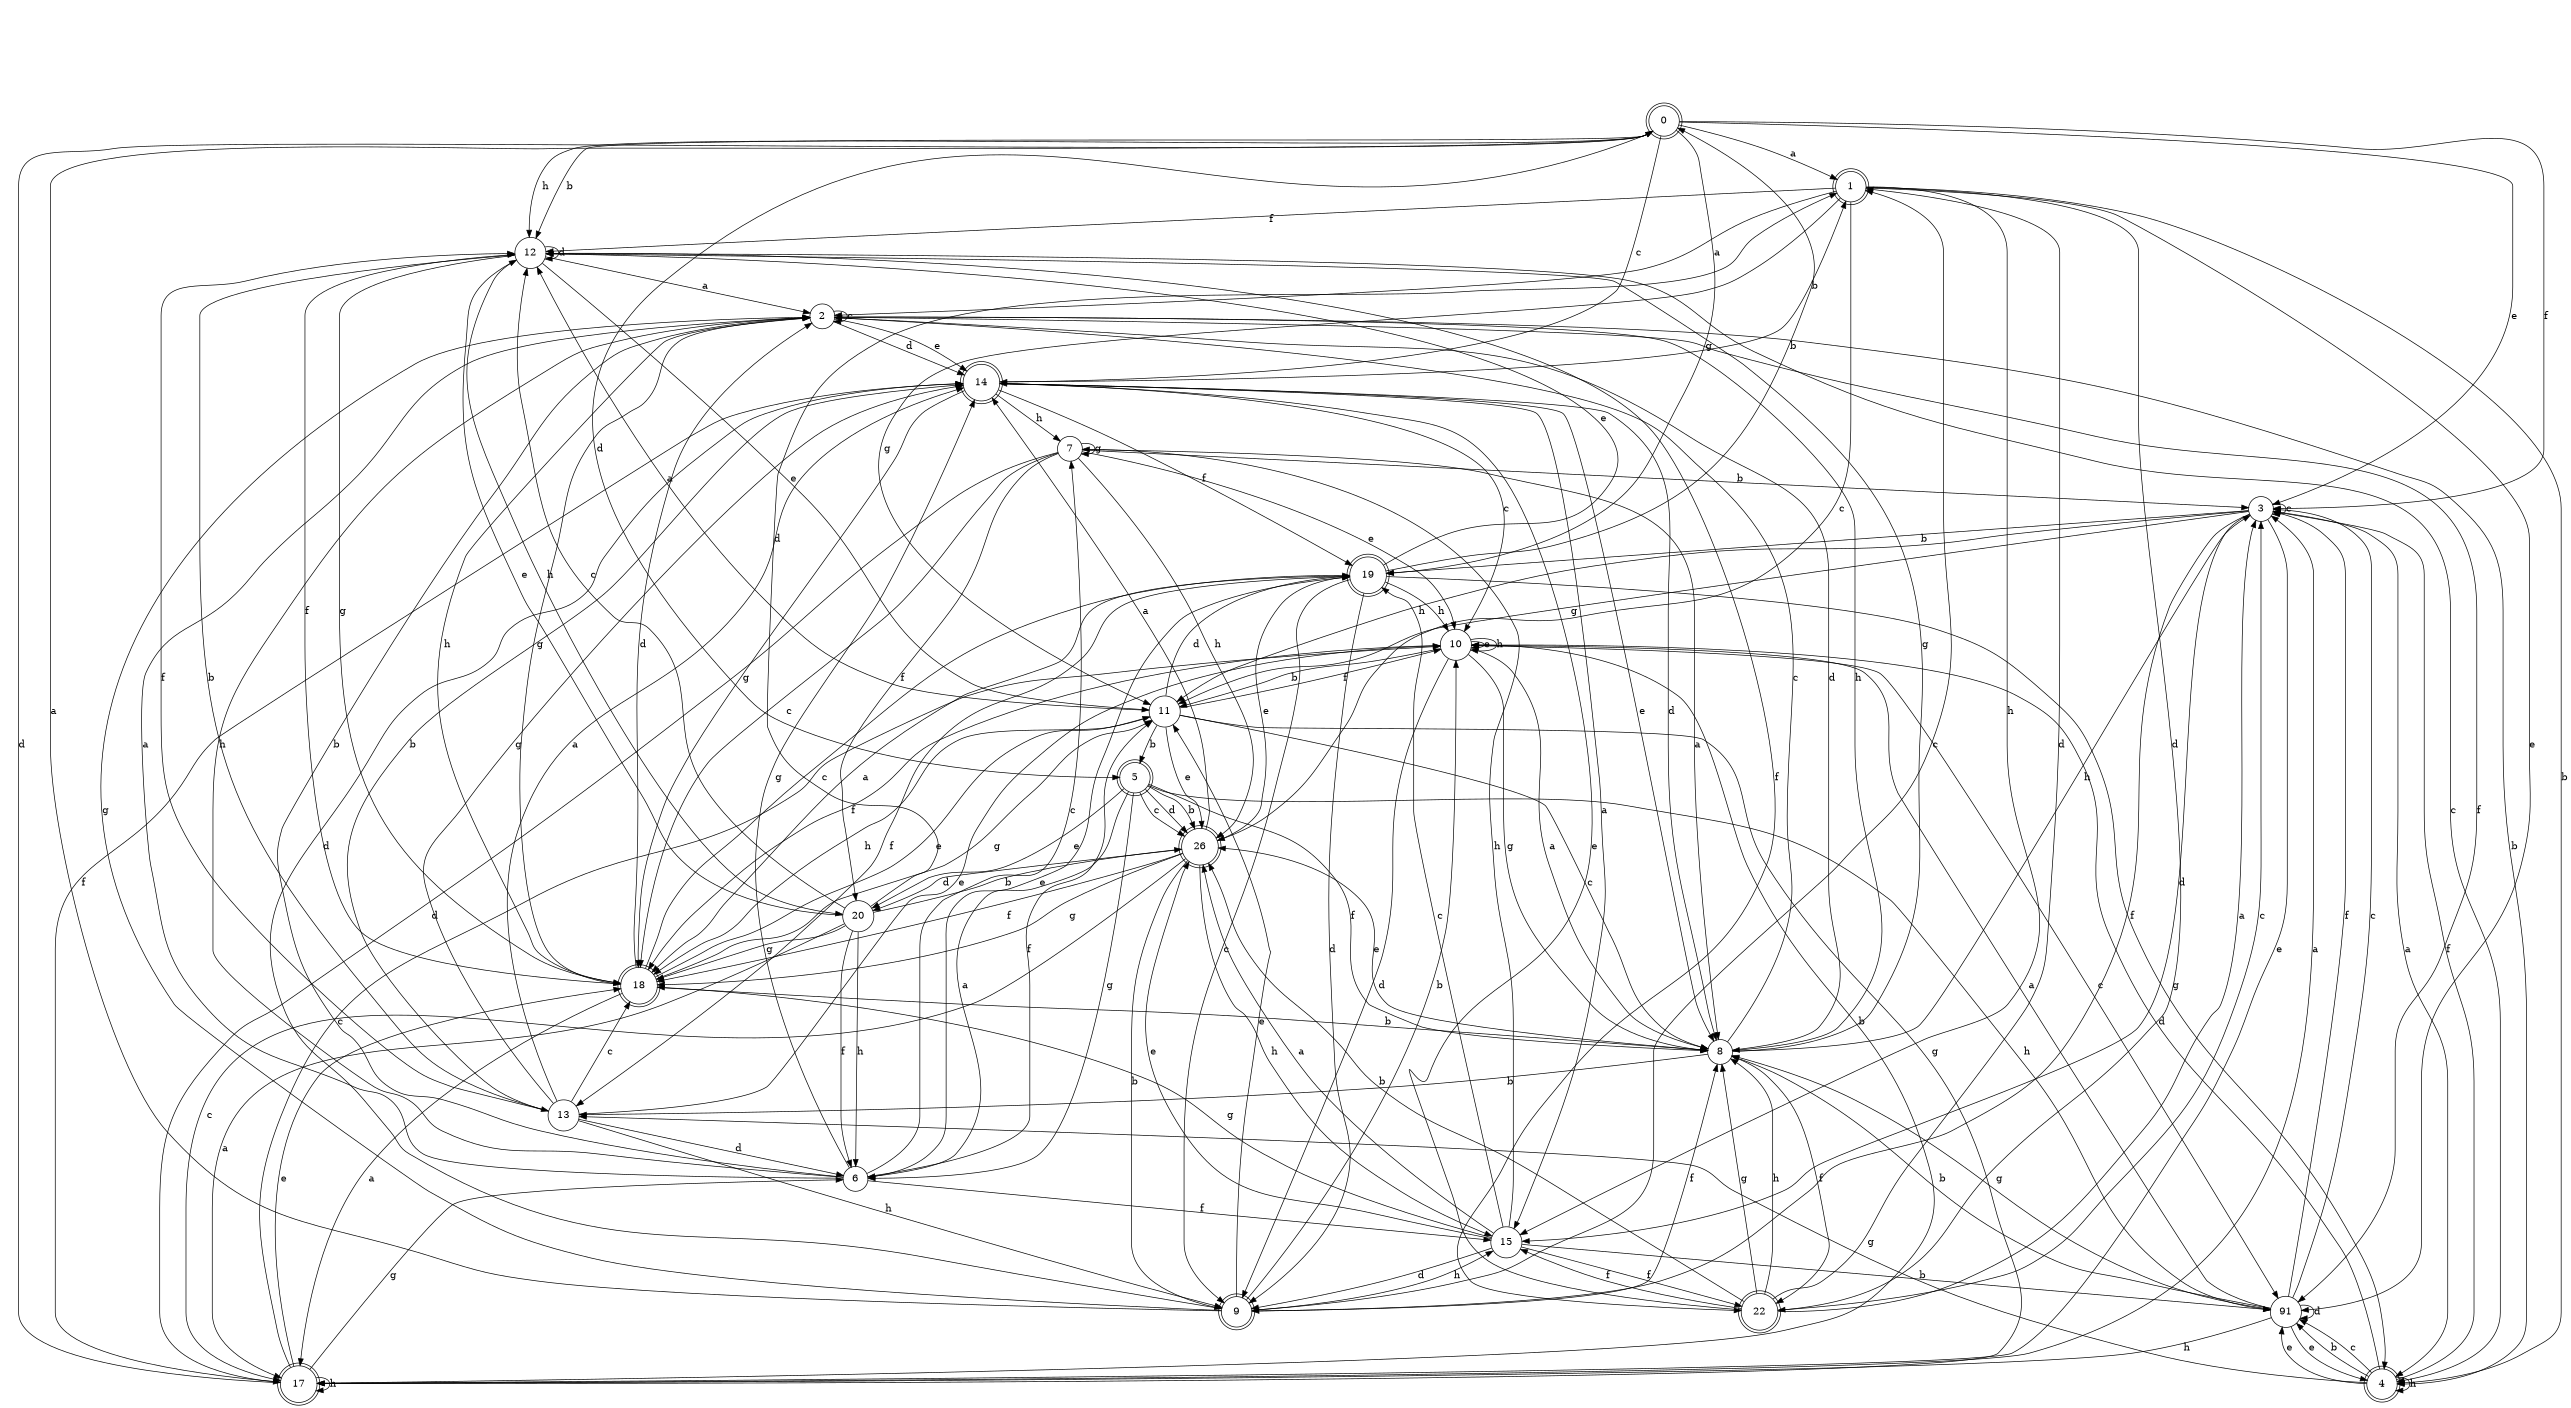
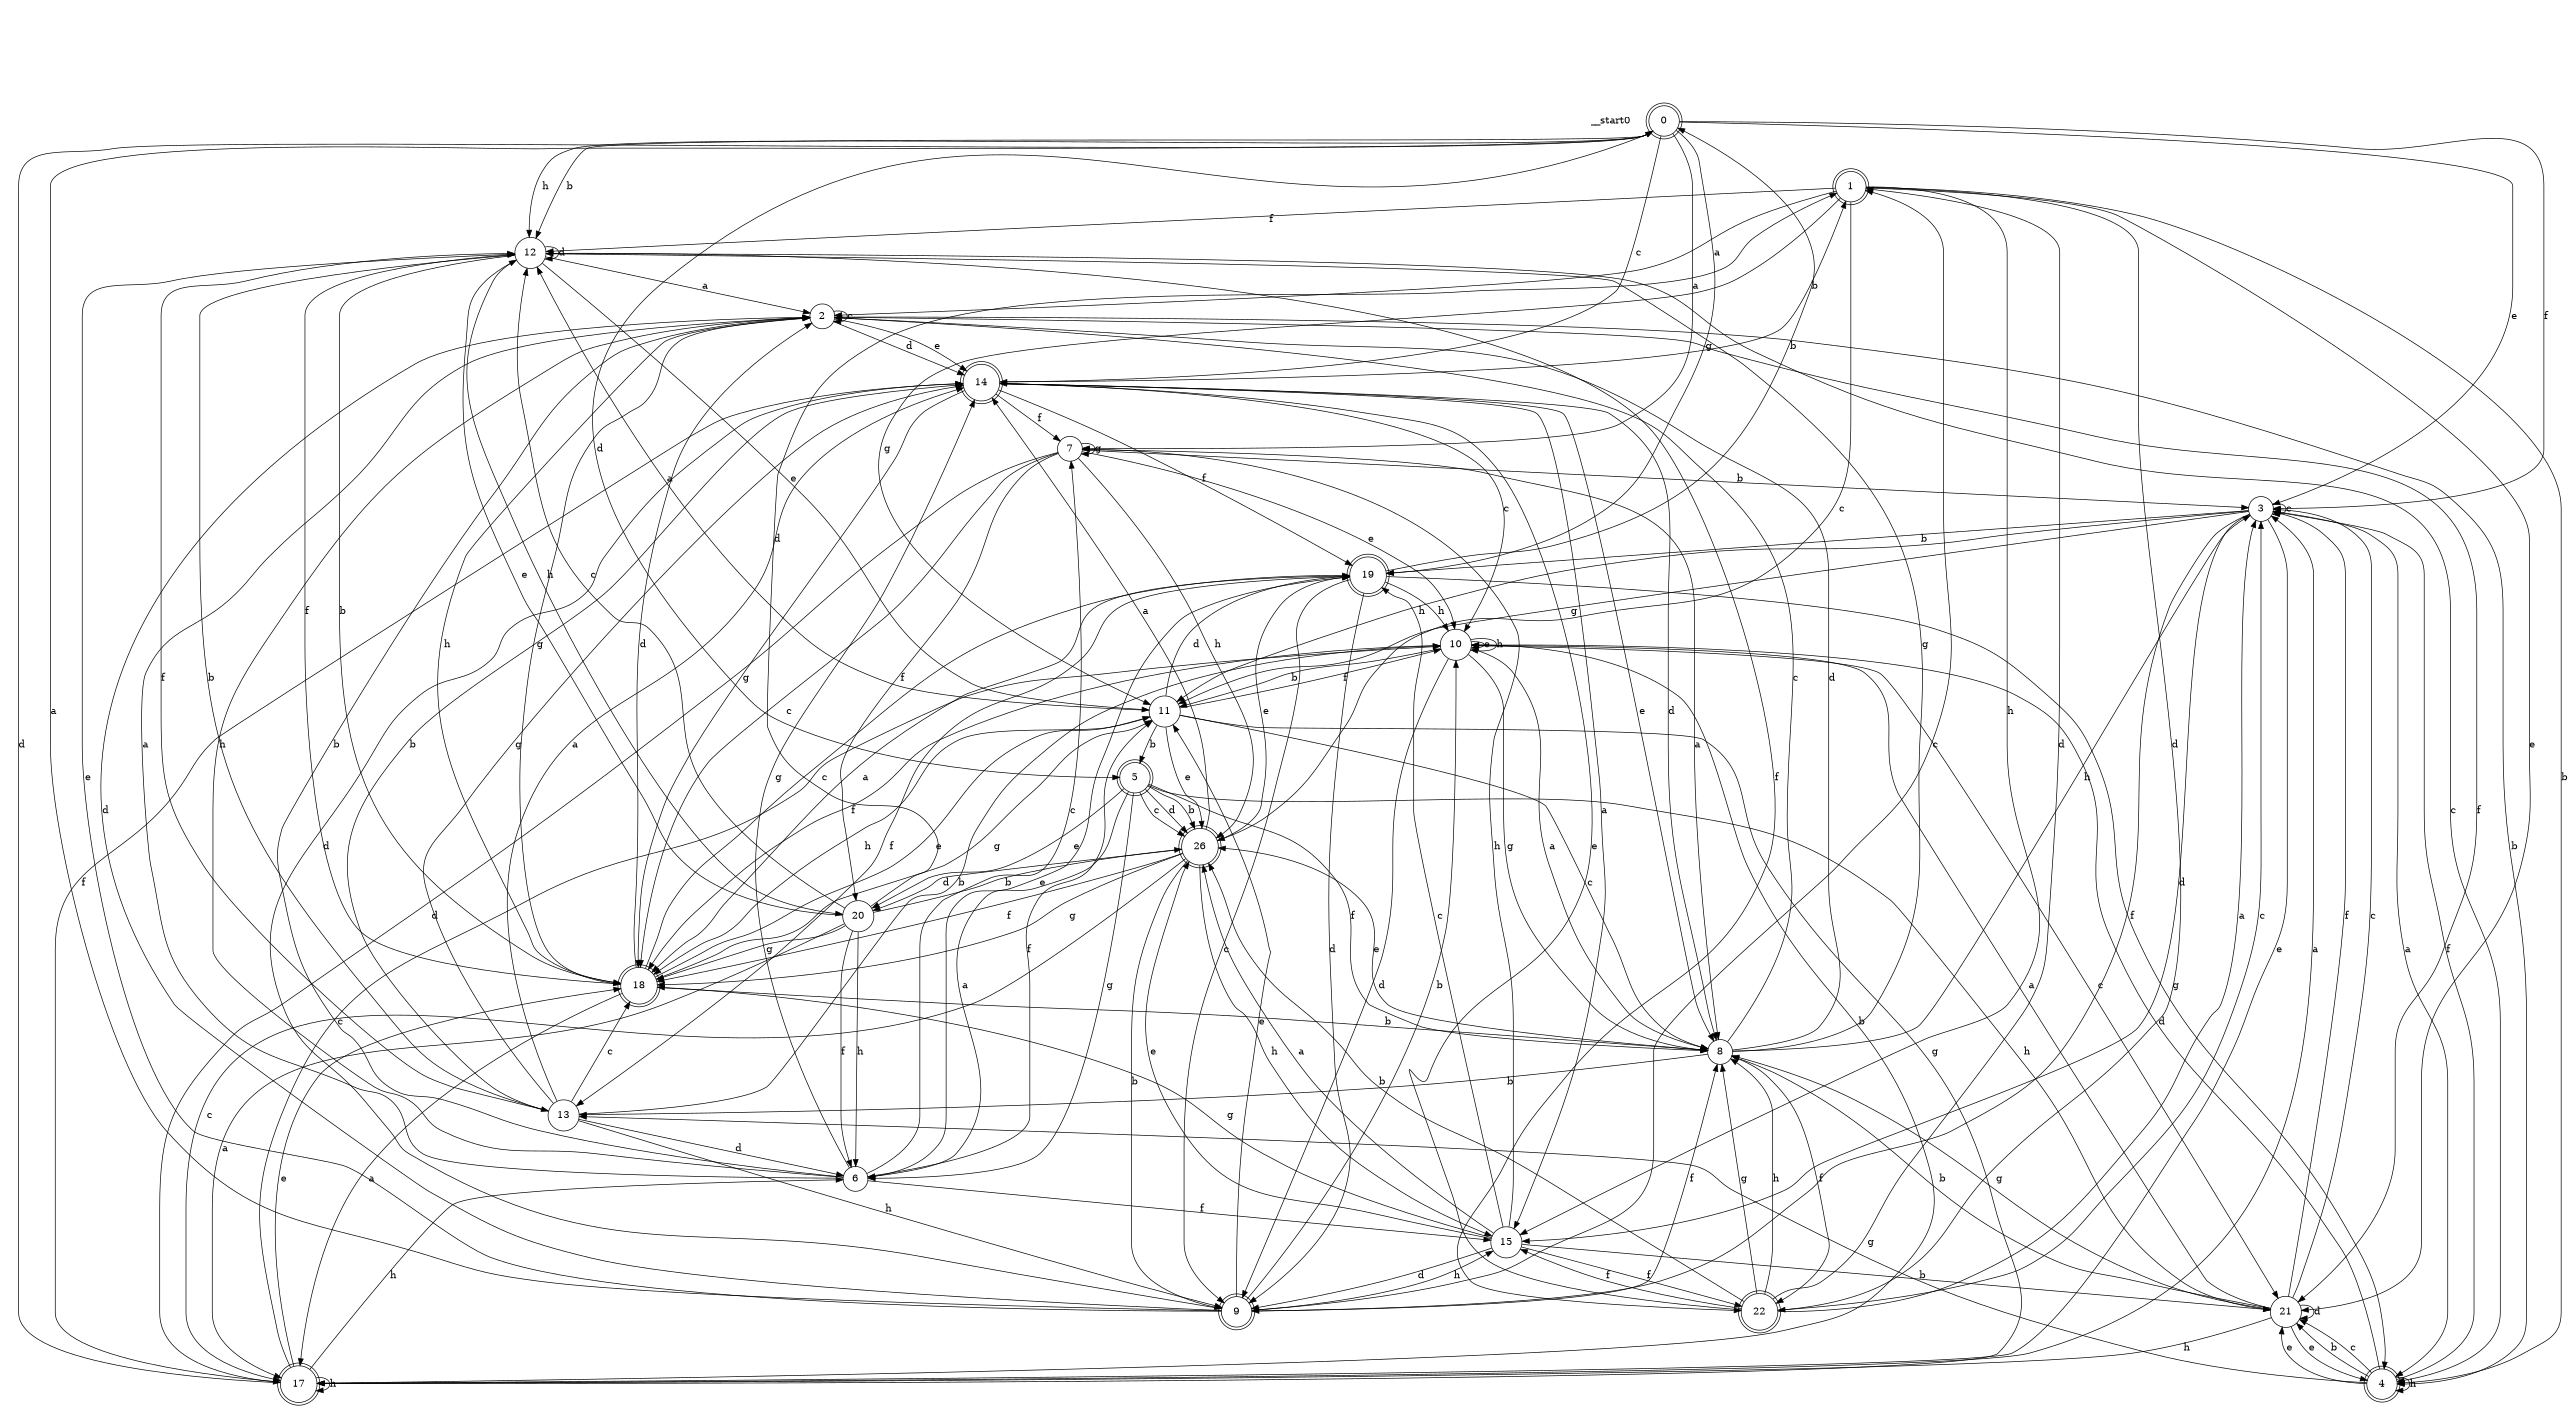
none -> (1611, 121)
(1756, 146) -> (1518, 440)
(1245, 306) -> (140, 1037)
(1728, 377) -> none
(1040, 419) -> (1040, 419)
(343, 611) -> (343, 611)
(106, 811) -> (106, 811)
(962, 883) -> (962, 883)
(393, 1276) -> (393, 1276)
(2286, 1312) -> (2286, 1312)
